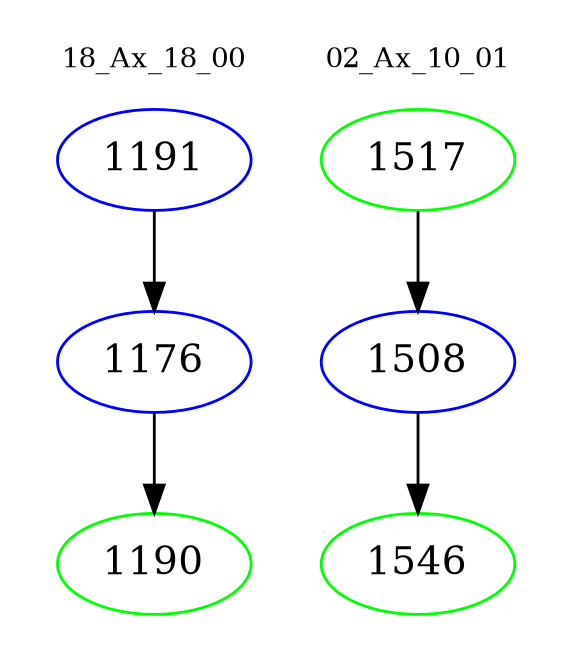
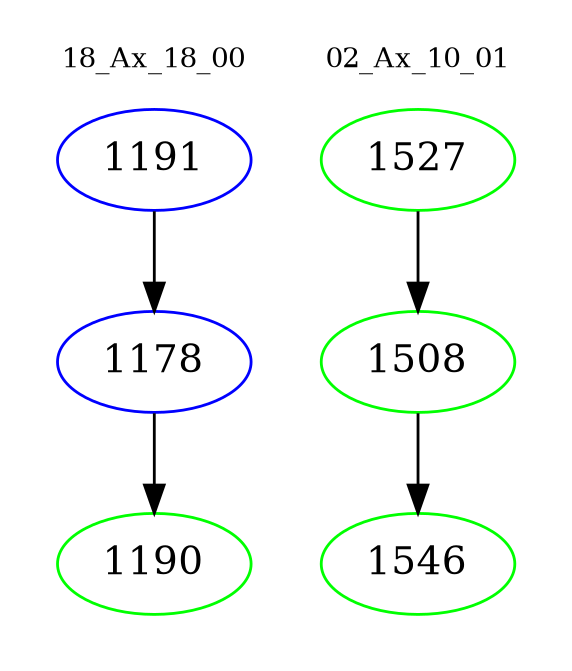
(418, 160) -> (418, 160)
(154, 362) -> (154, 362)
(418, 362) -> (418, 362)
